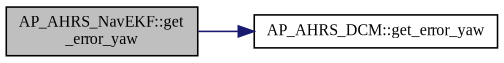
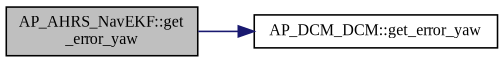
(376, 31) -> (376, 31)
